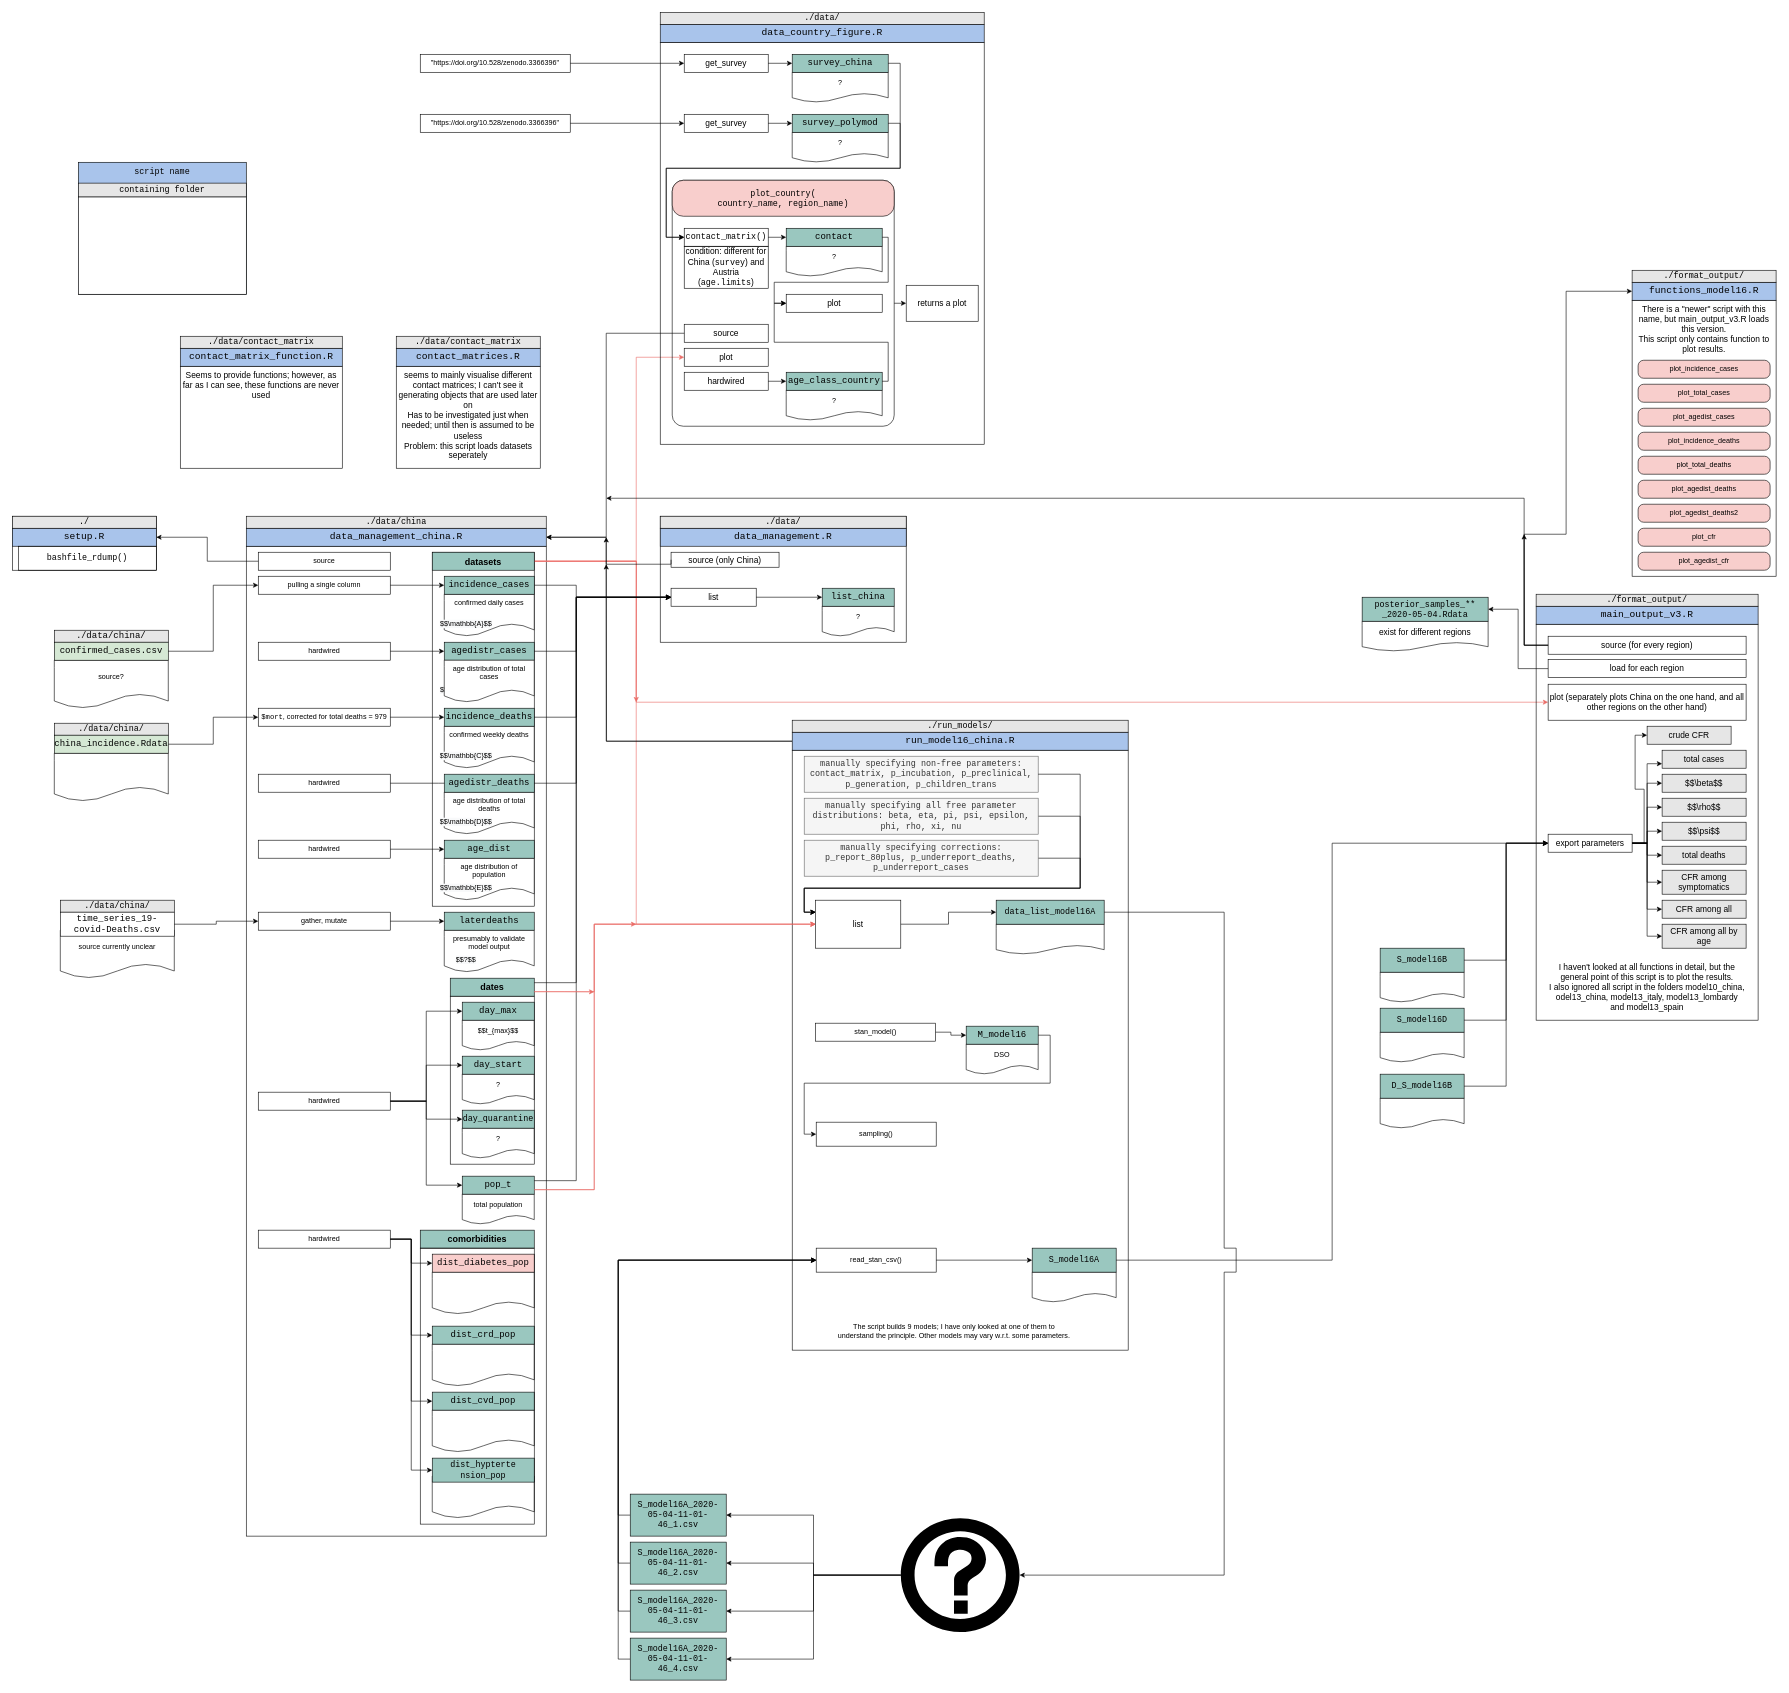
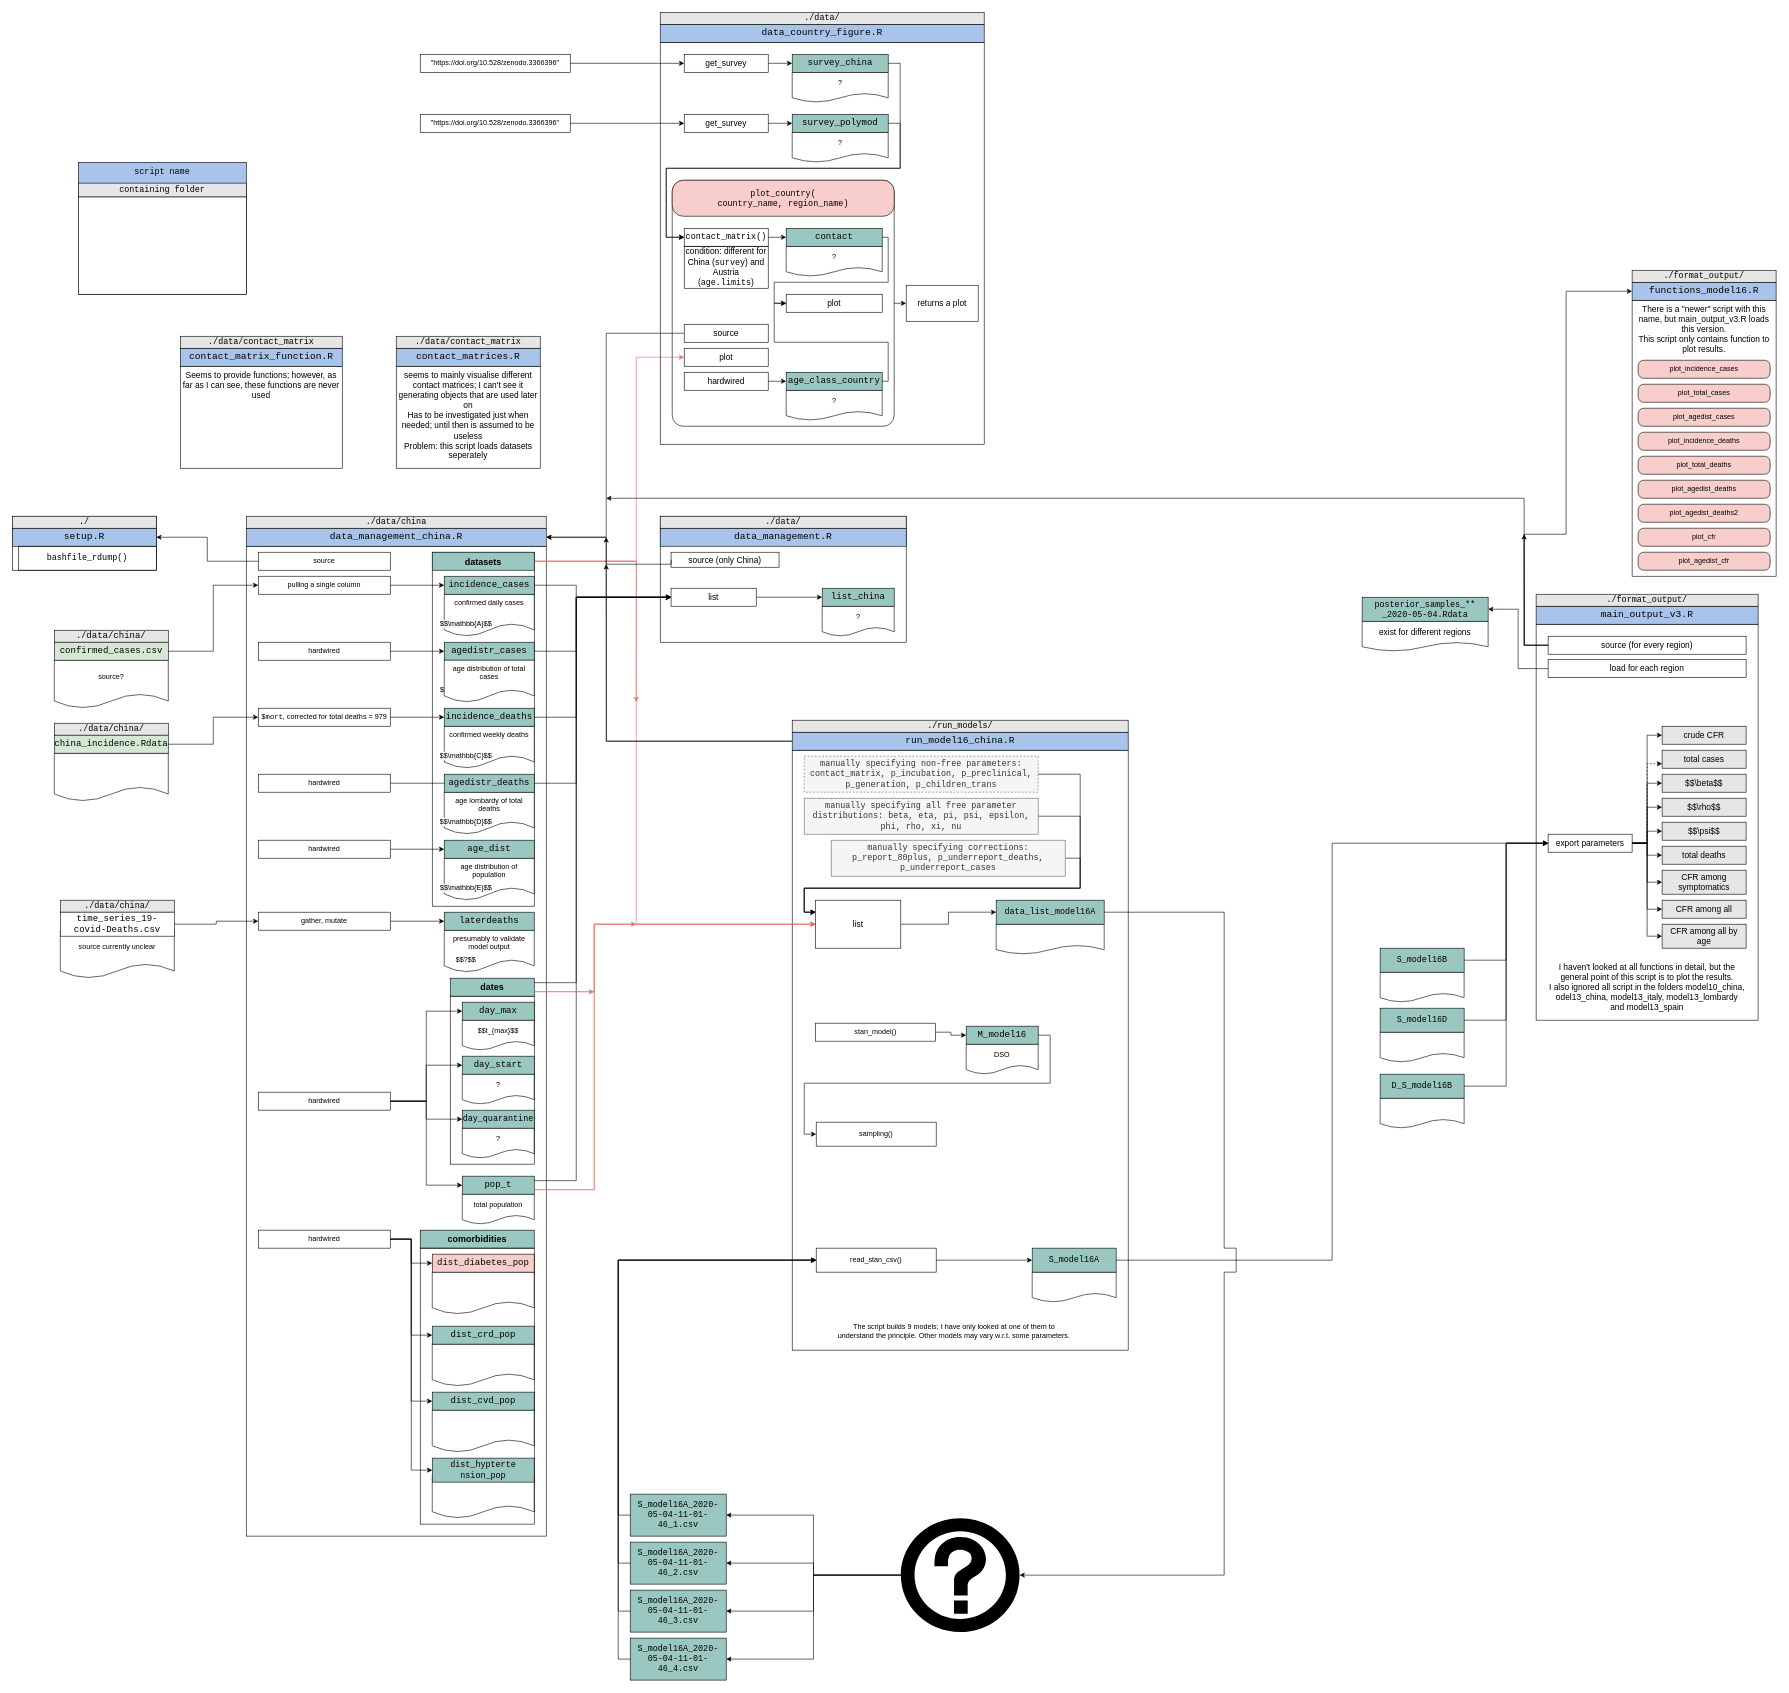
(1542, 702) -> none
(1647, 702) -> none
(1689, 735) -> (1704, 735)
(1653, 764) -> (1653, 764)
(921, 774) -> (921, 774)
(489, 805) -> (489, 805)
(921, 858) -> (948, 858)
